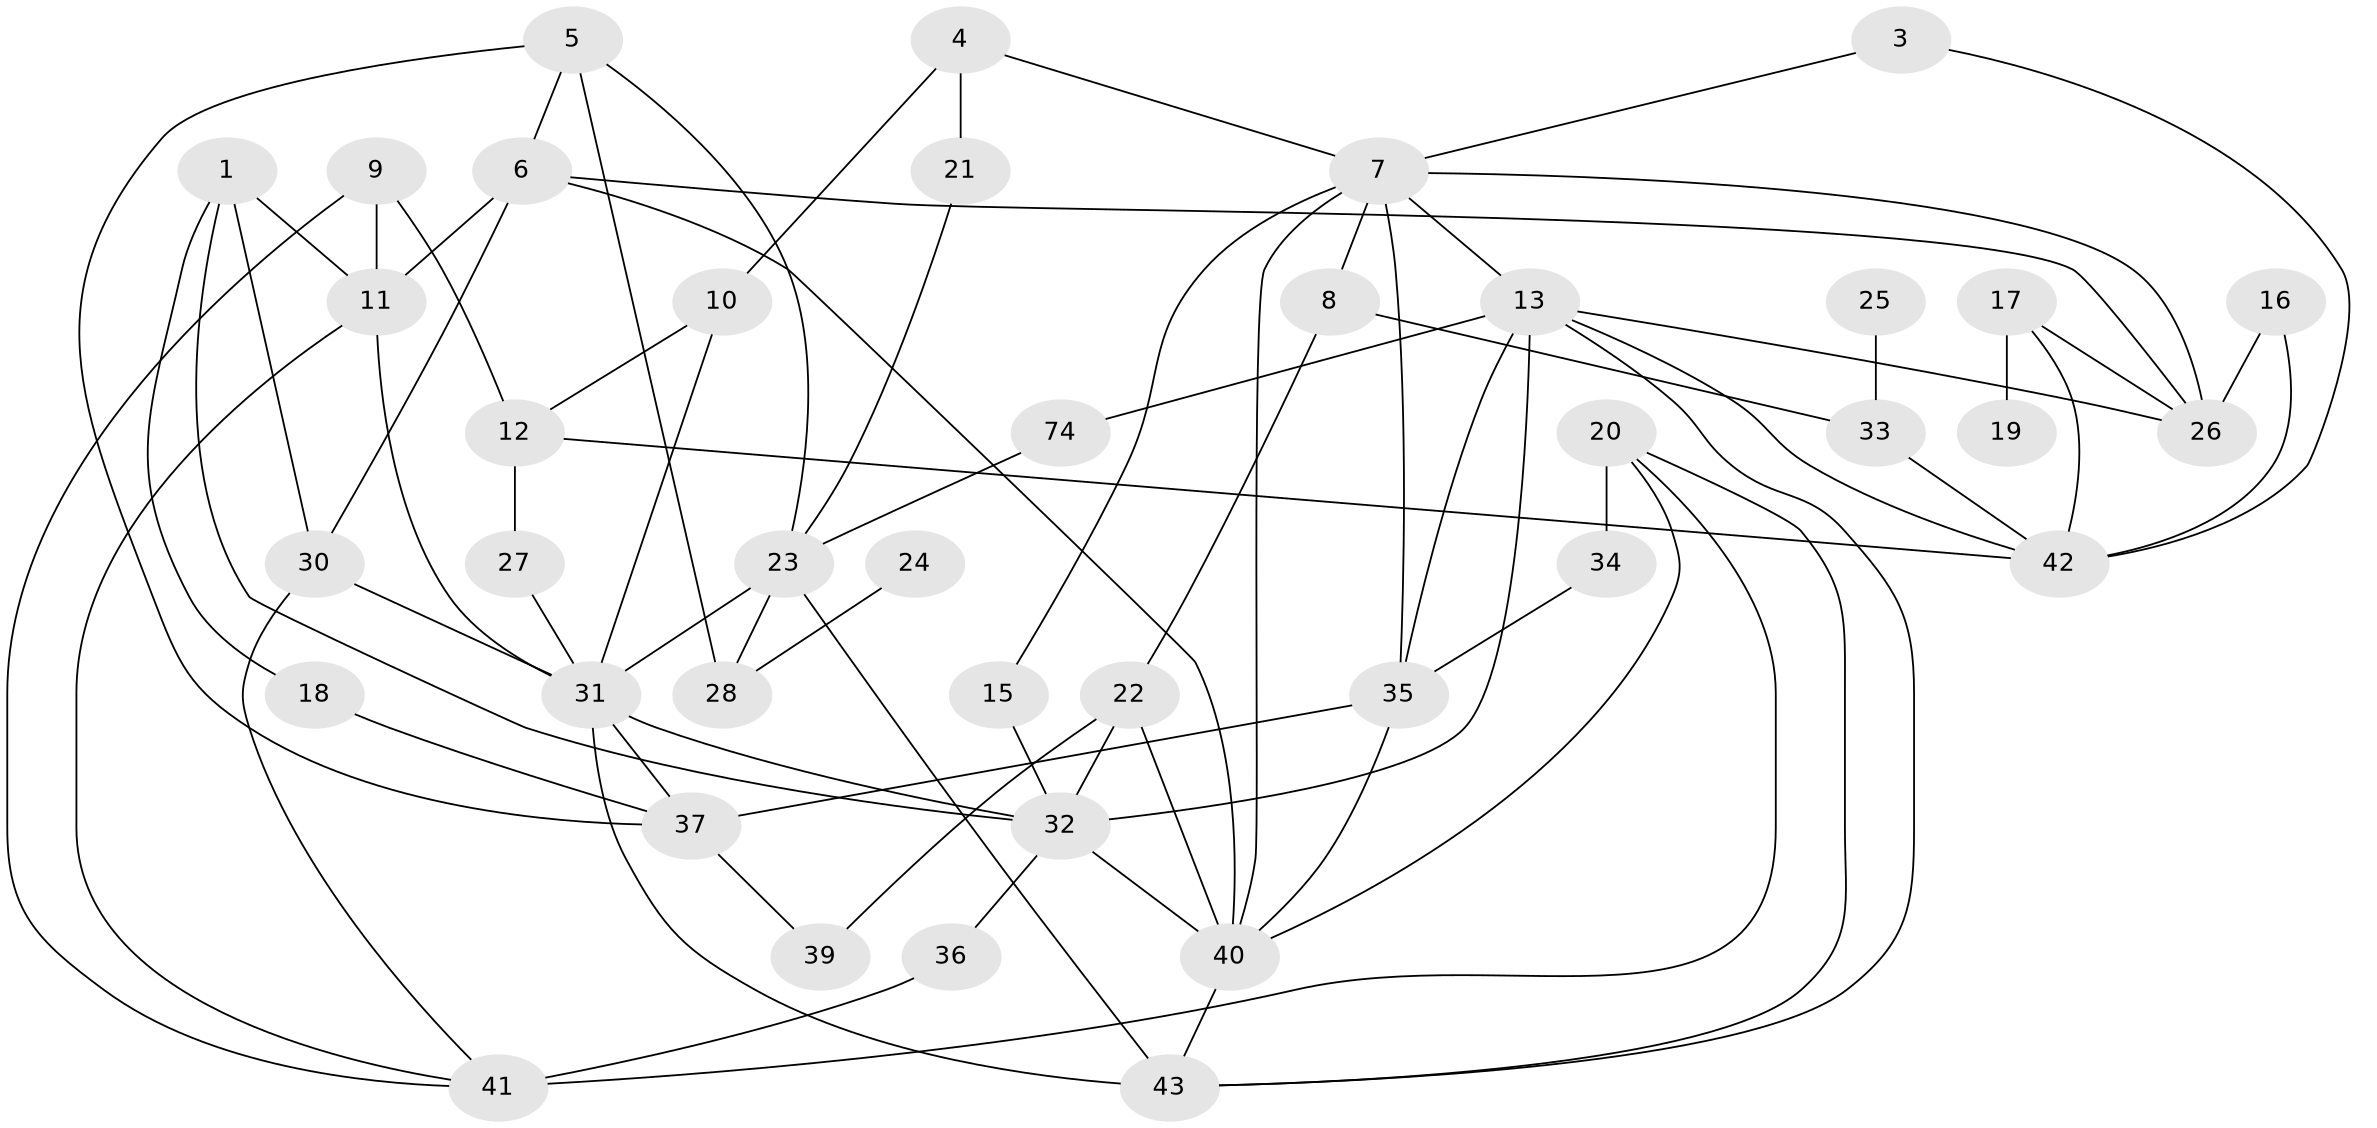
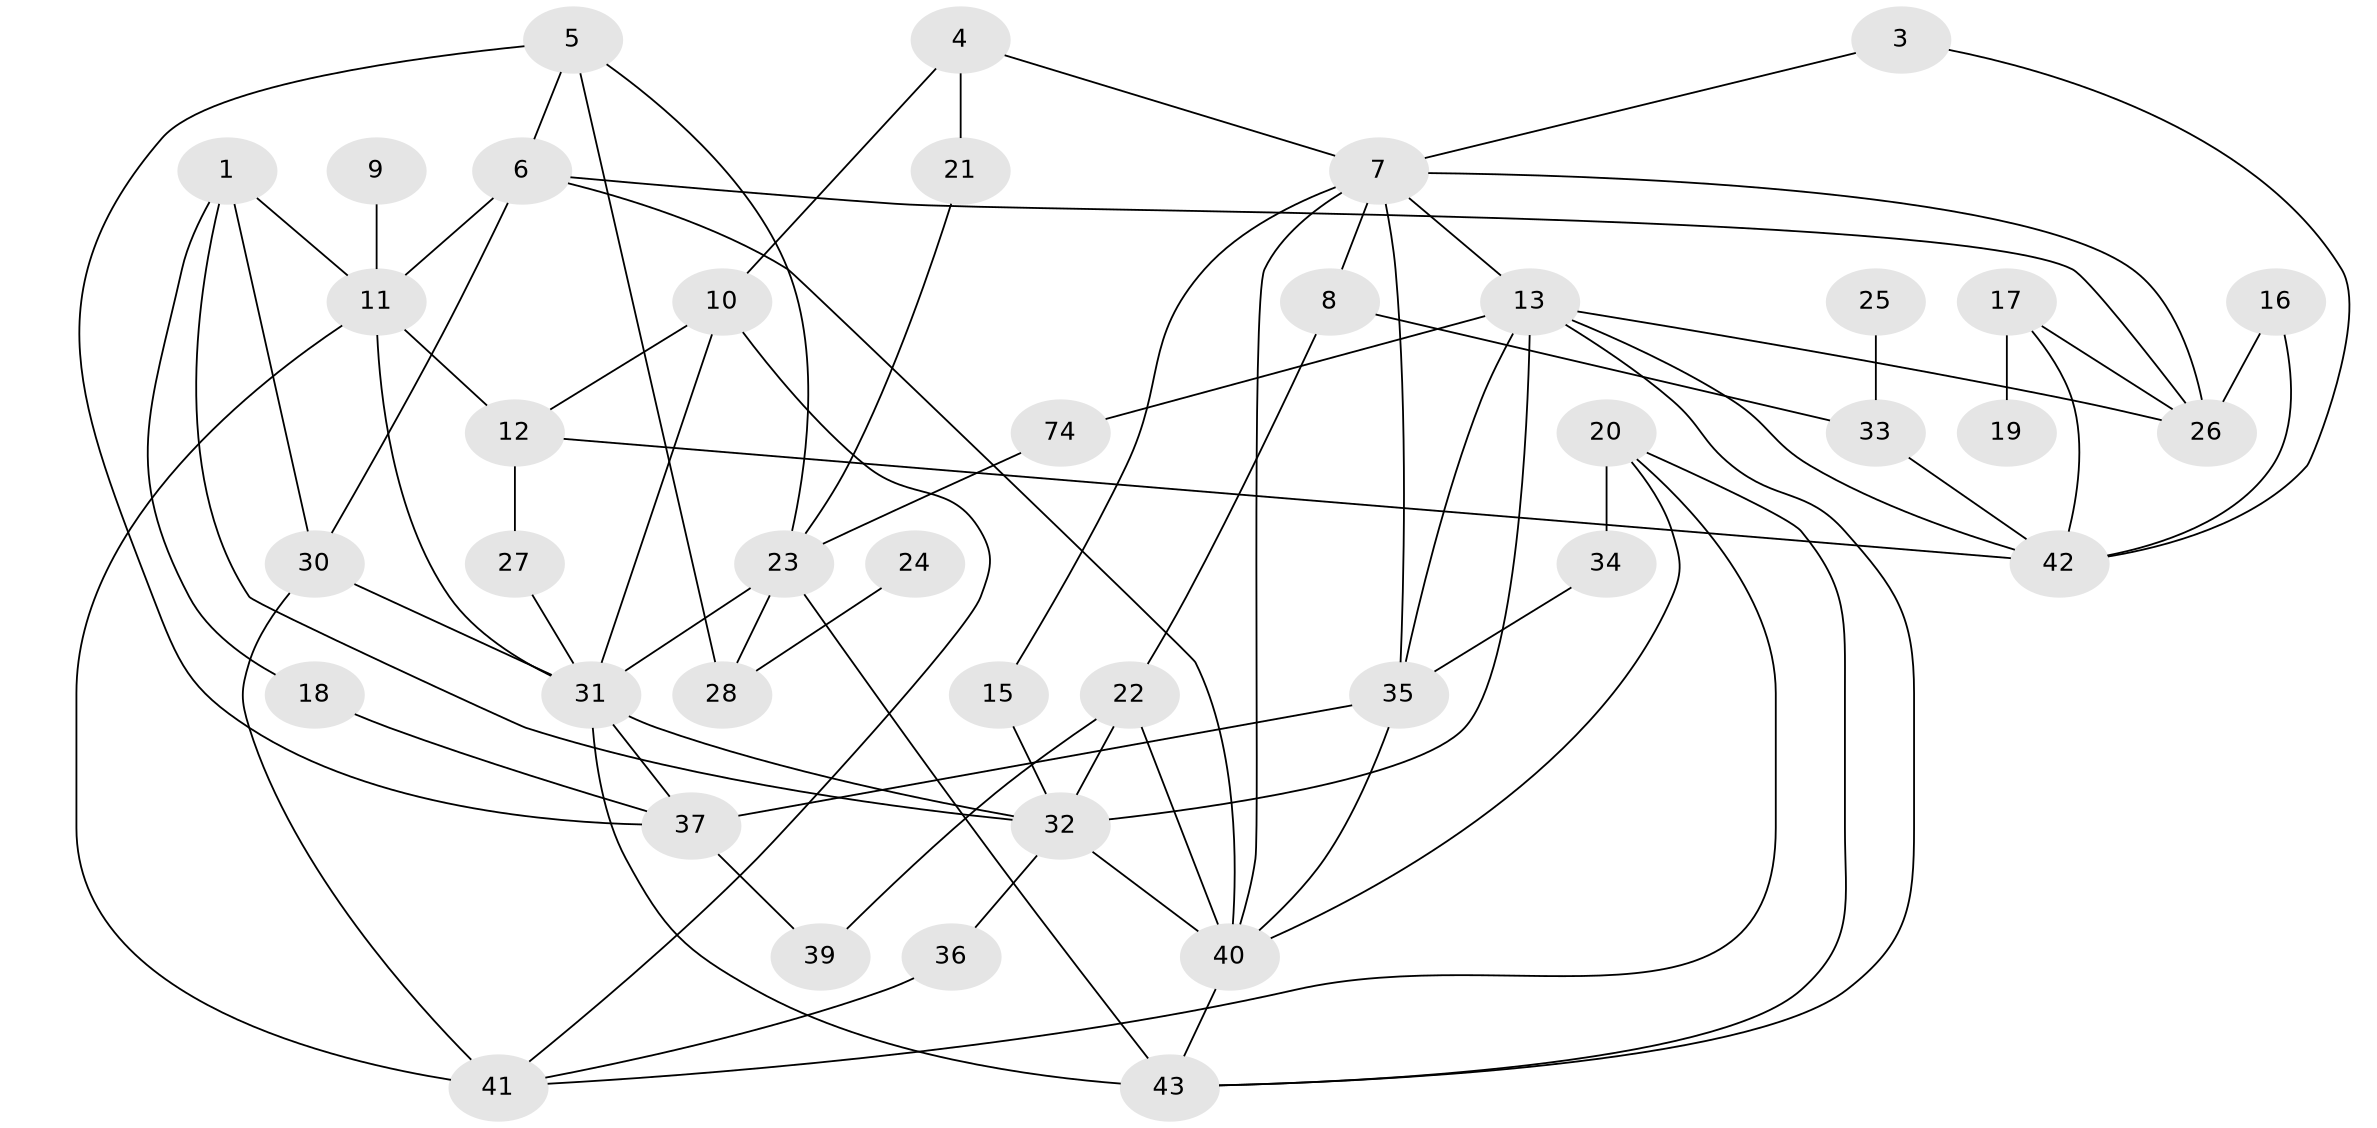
(452, 287) -> (446, 368)
(7, 731) -> (900, 701)
